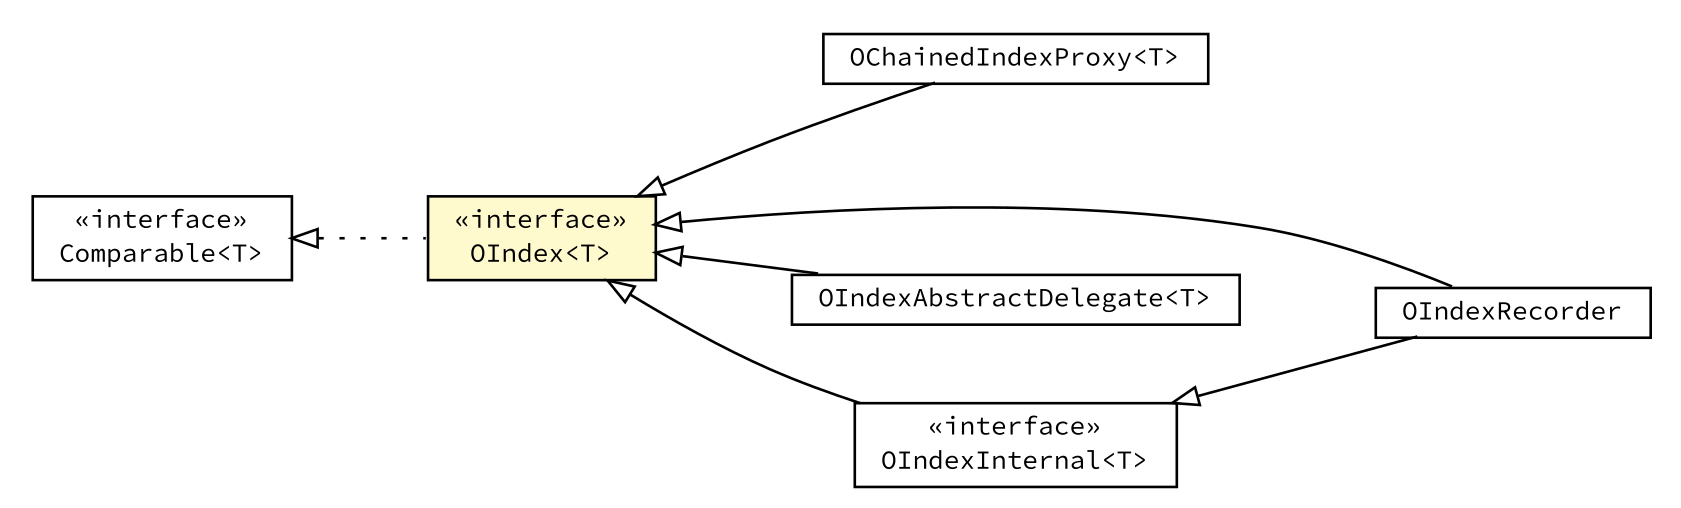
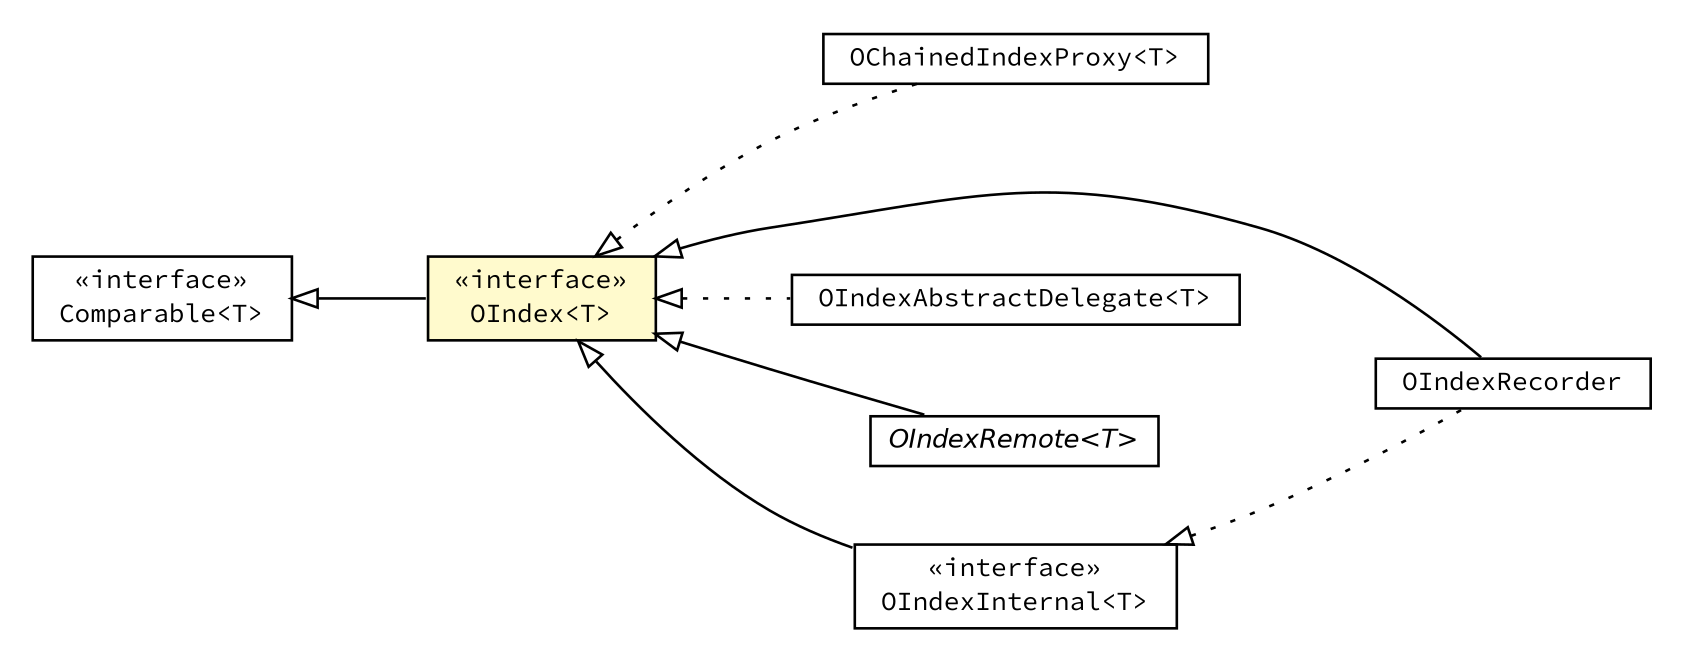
(797, 131) -> (761, 146)
(372, 238) -> (372, 298)
(750, 265) -> (736, 298)
(1308, 366) -> (1331, 478)
none -> (1014, 440)
